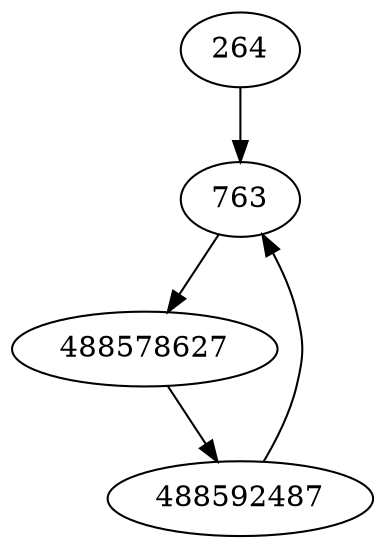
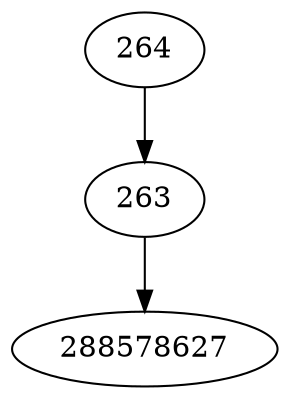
(240, 199) -> (145, 199)
(145, 349) -> (145, 349)
(240, 499) -> none
